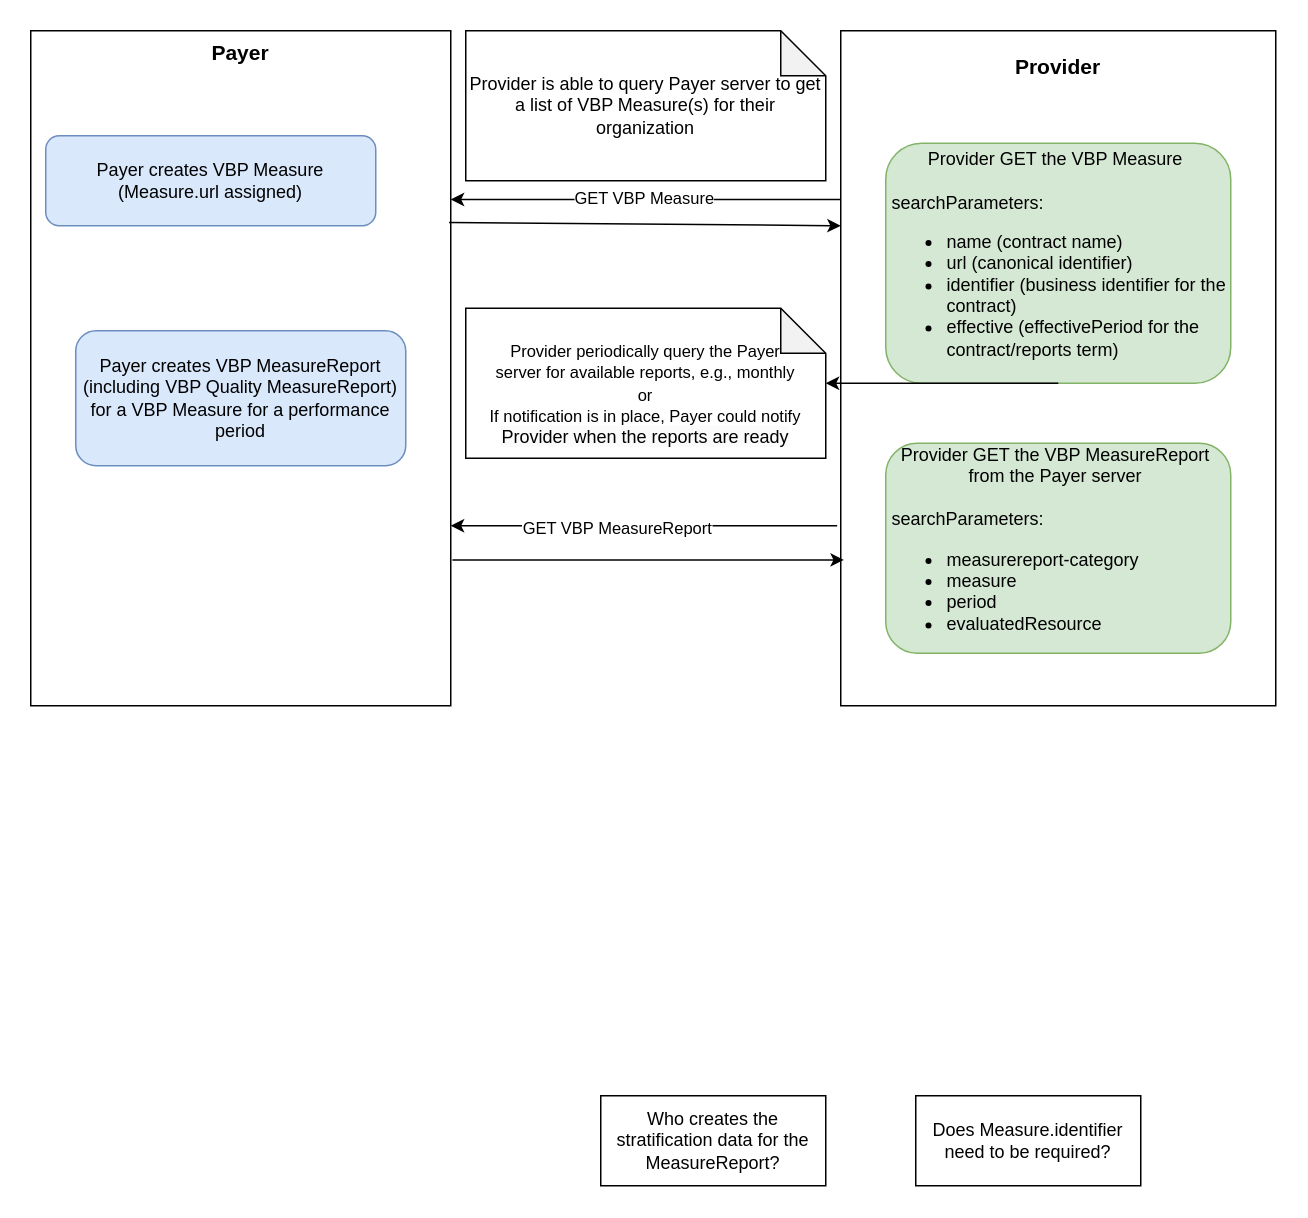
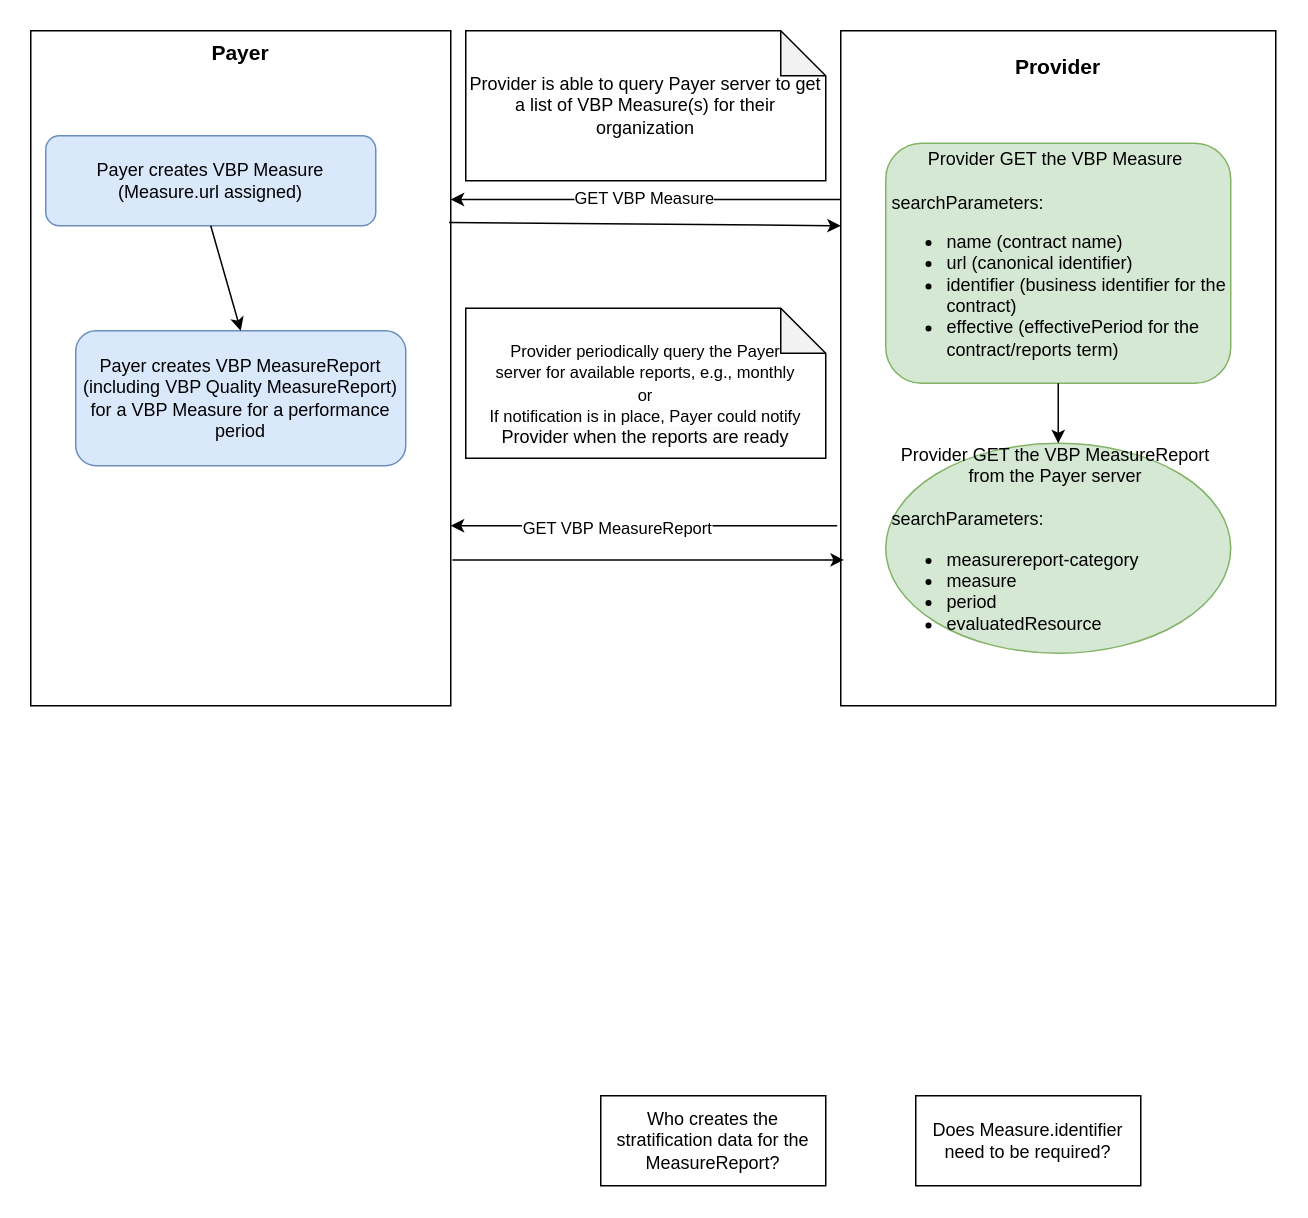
none -> (224, 273)
(947, 383) -> (1058, 408)
(1058, 548) -> (1058, 548)
